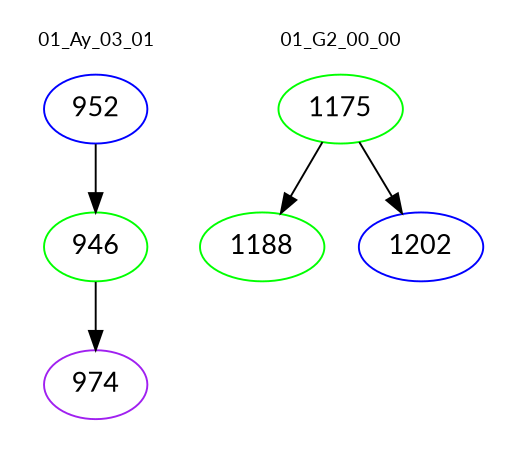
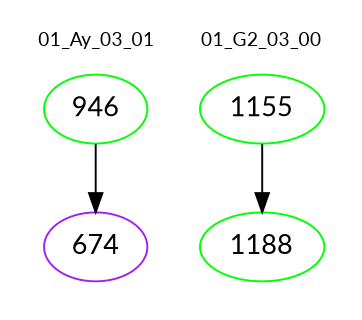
(342, 41) -> (262, 41)
(96, 109) -> none
(341, 109) -> (262, 109)
(421, 247) -> none
(96, 385) -> (96, 247)
